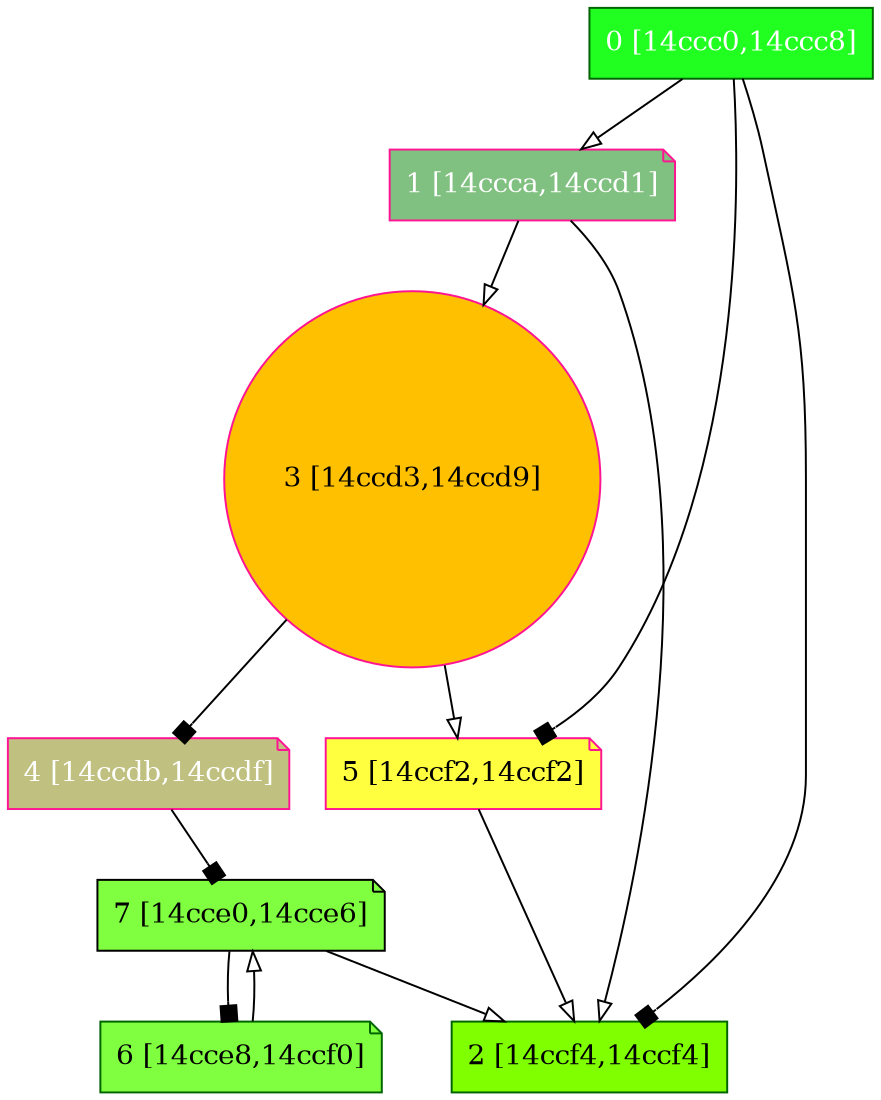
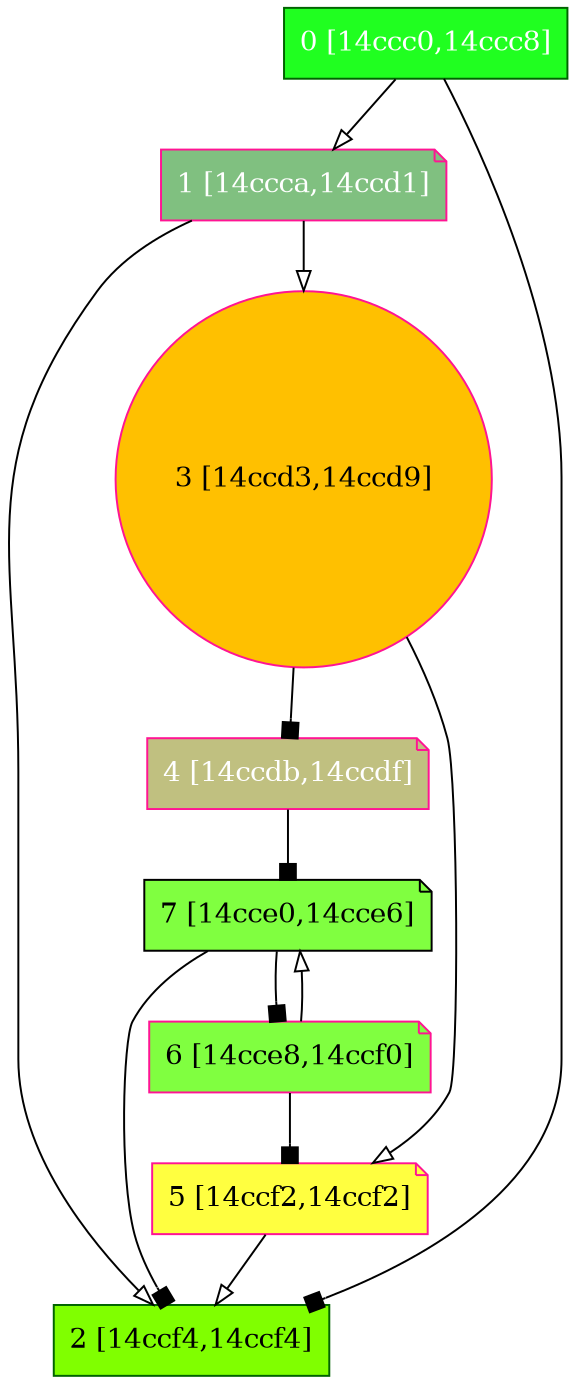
(712, 425) -> (290, 1118)
(406, 982) -> (124, 1104)
(241, 1057) -> (290, 1057)
